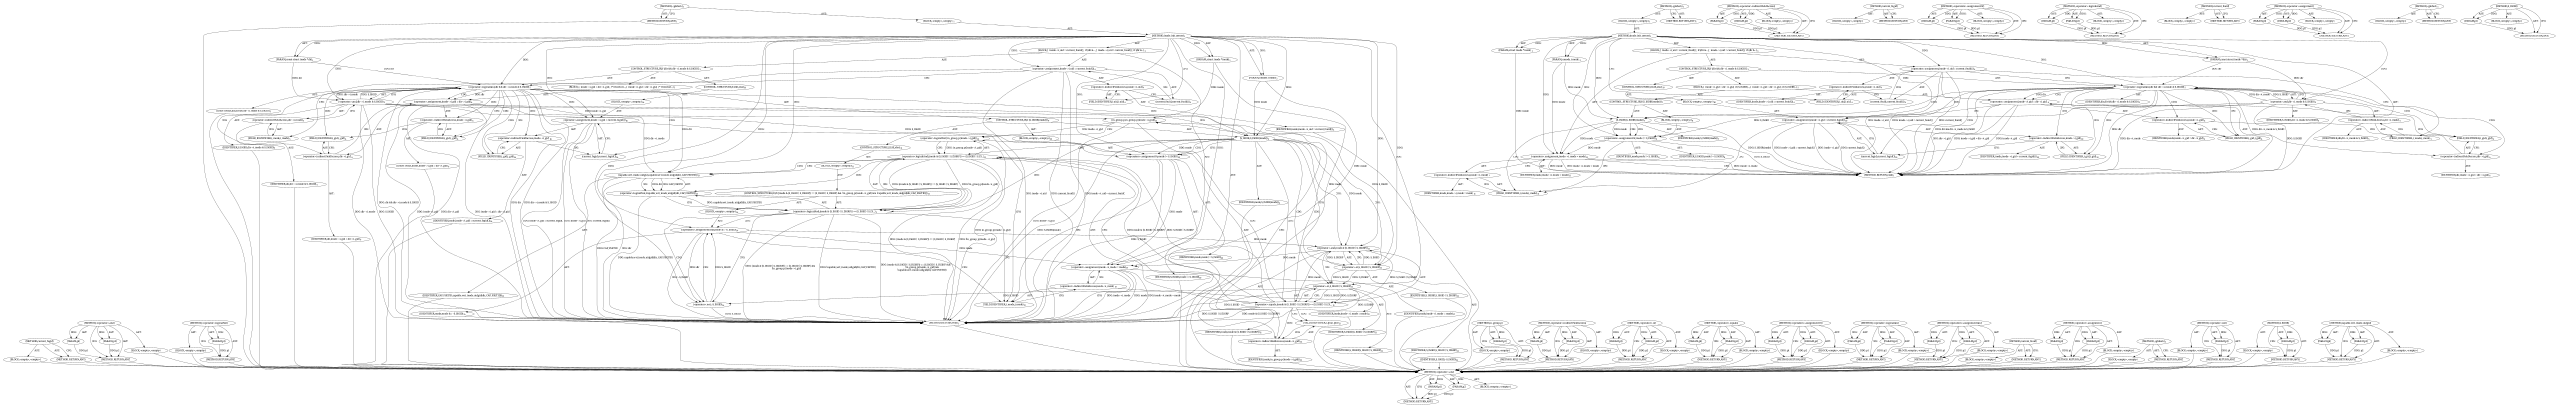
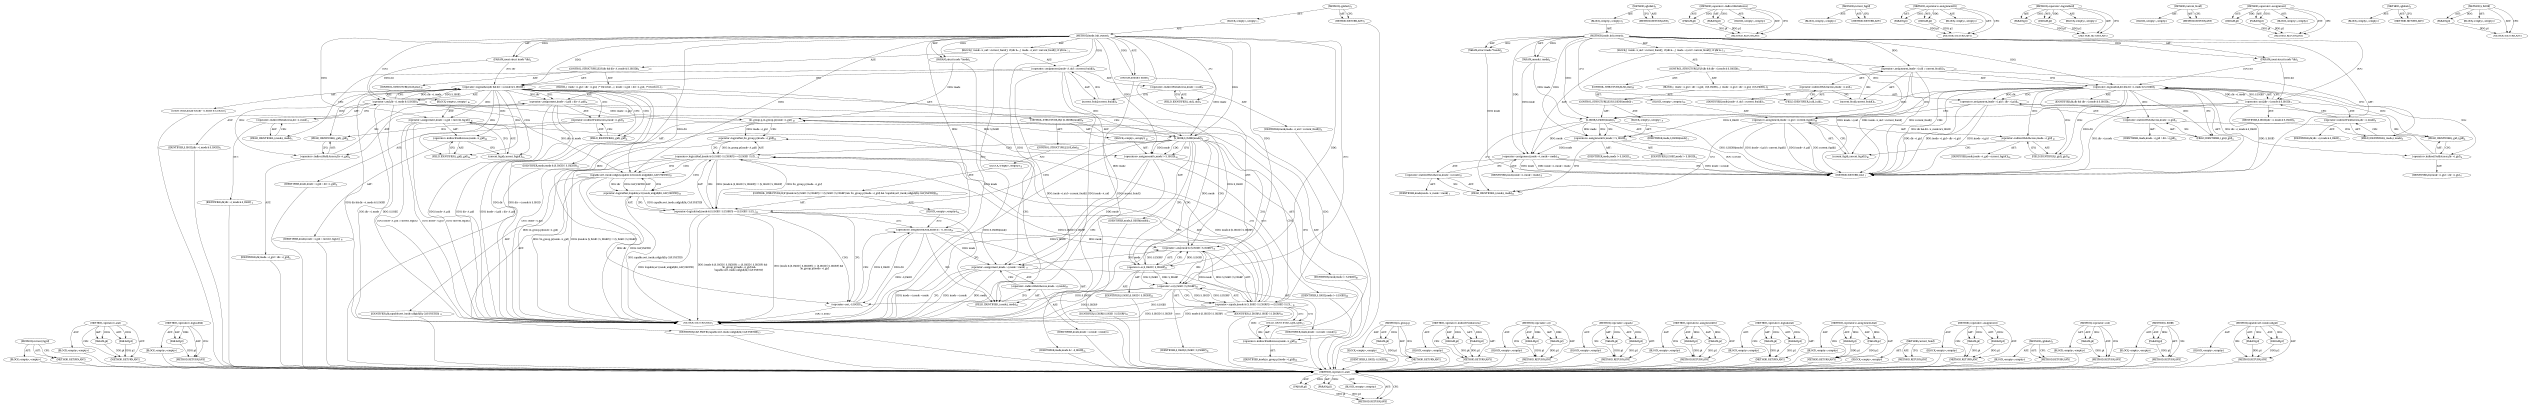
(1222, 297) -> (655, 138)
none -> (406, 314)
